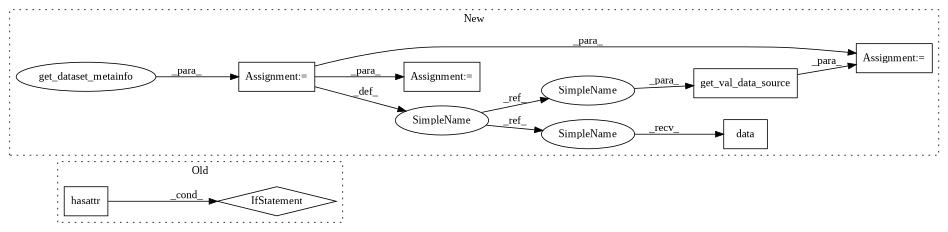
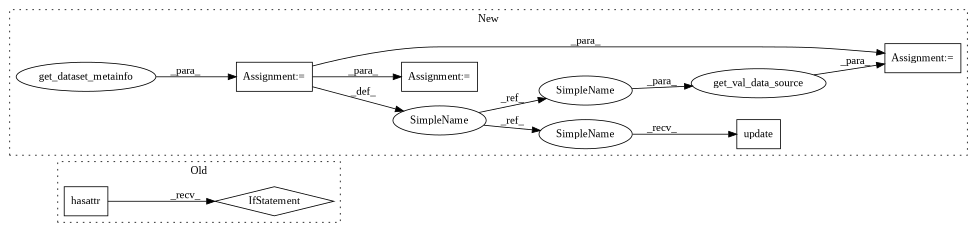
(746, 83) -> (759, 83)
(746, 134) -> (759, 134)
(187, 195) -> (185, 195)
